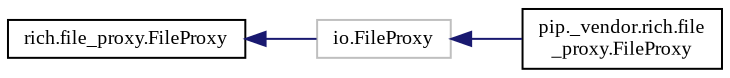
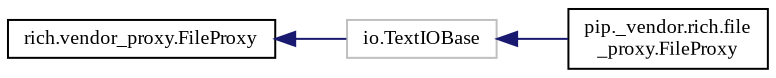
(127, 39) -> (142, 39)
(384, 39) -> (422, 39)
